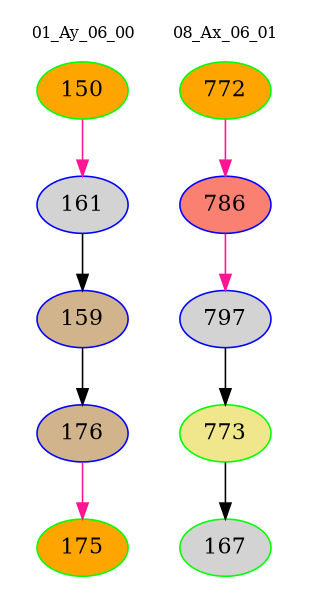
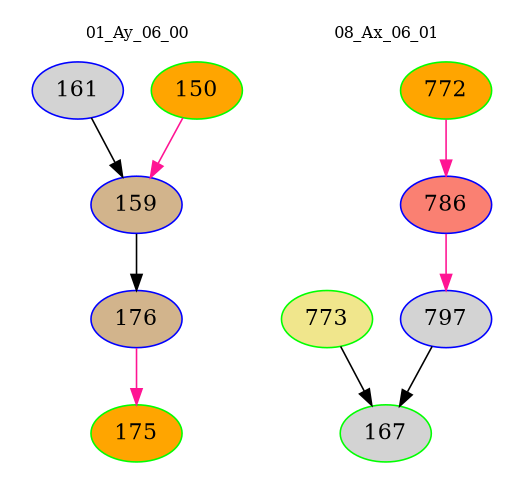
(83, 140) -> (171, 141)
(225, 368) -> (420, 369)
